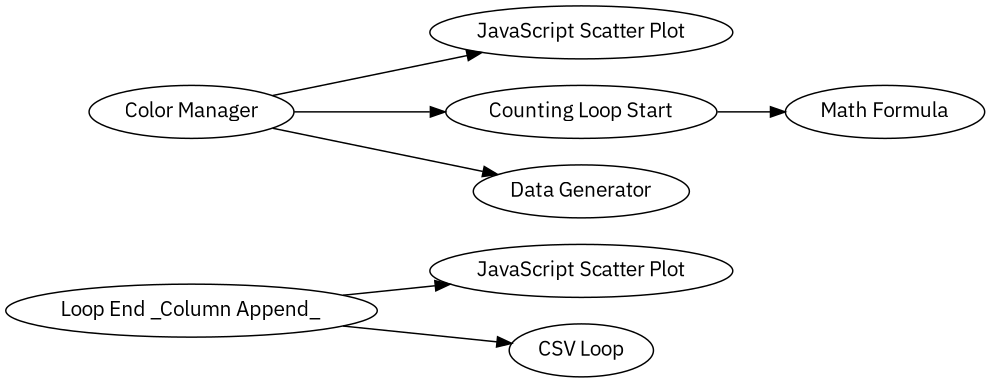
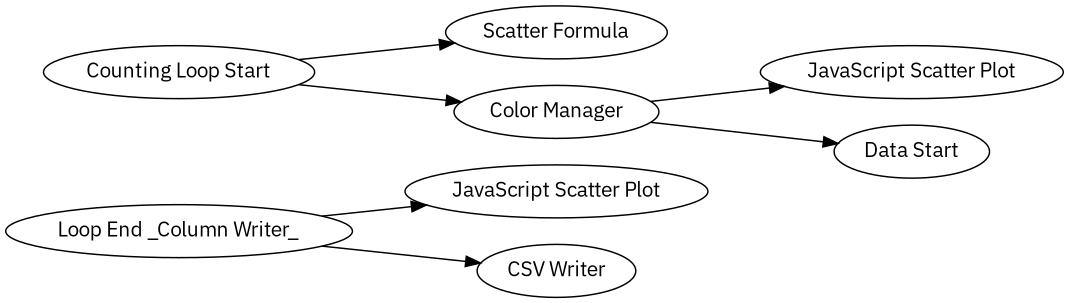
(362, 112) -> (373, 93)
(885, 112) -> (556, 32)
(581, 191) -> (912, 152)
(192, 311) -> (179, 231)
(581, 350) -> (556, 271)
